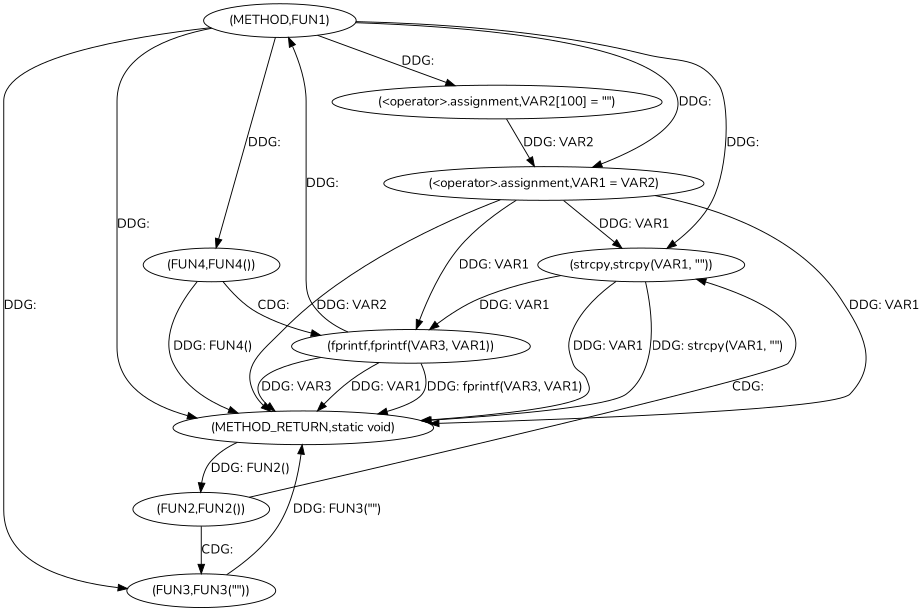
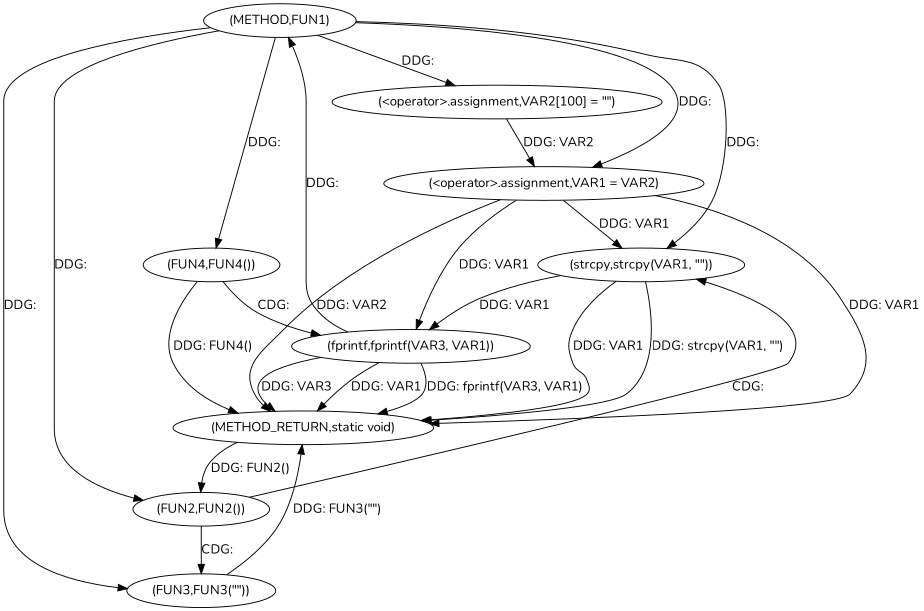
(117, 212) -> (54, 229)
